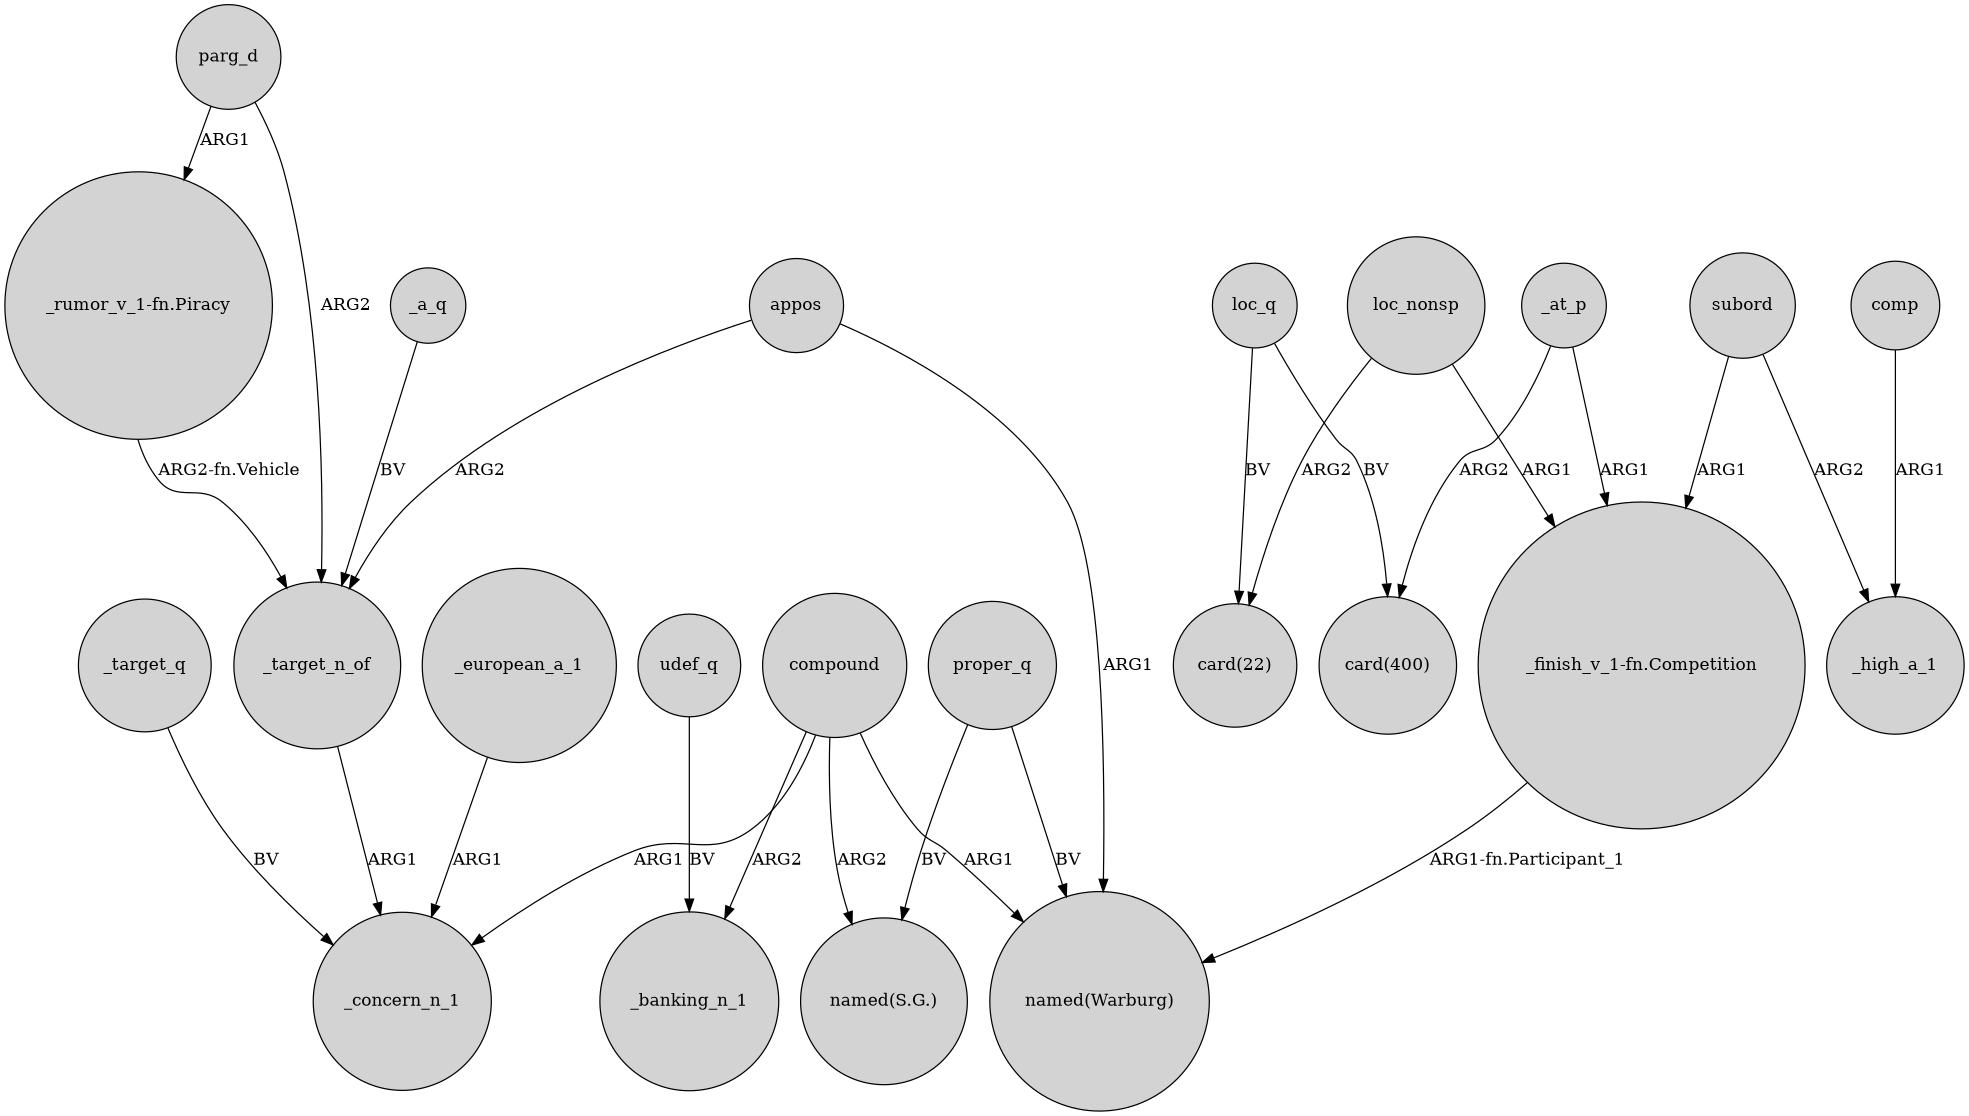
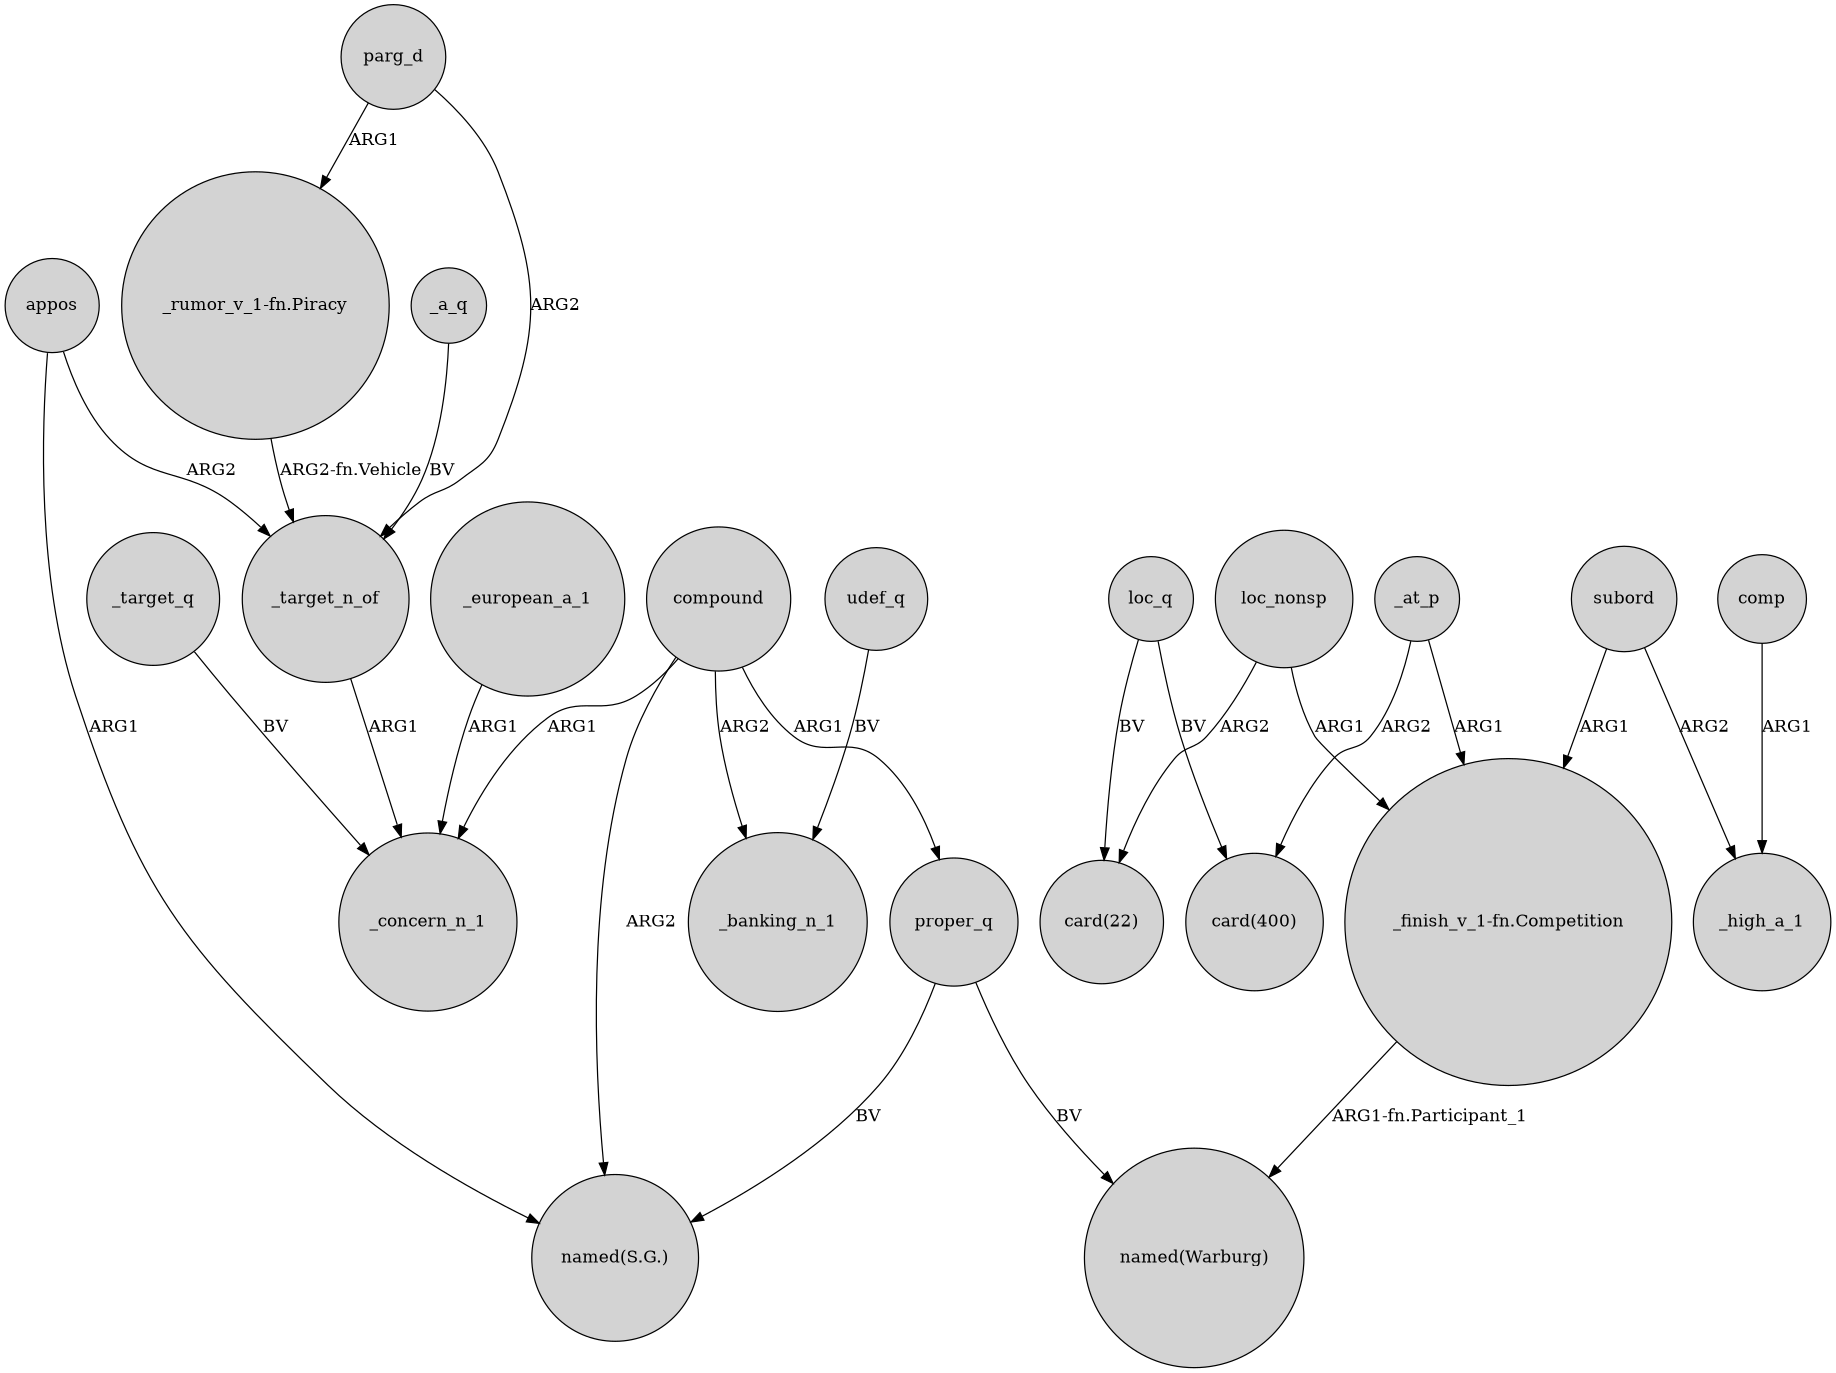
(1082, 543) -> (144, 866)
(919, 831) -> (832, 747)
